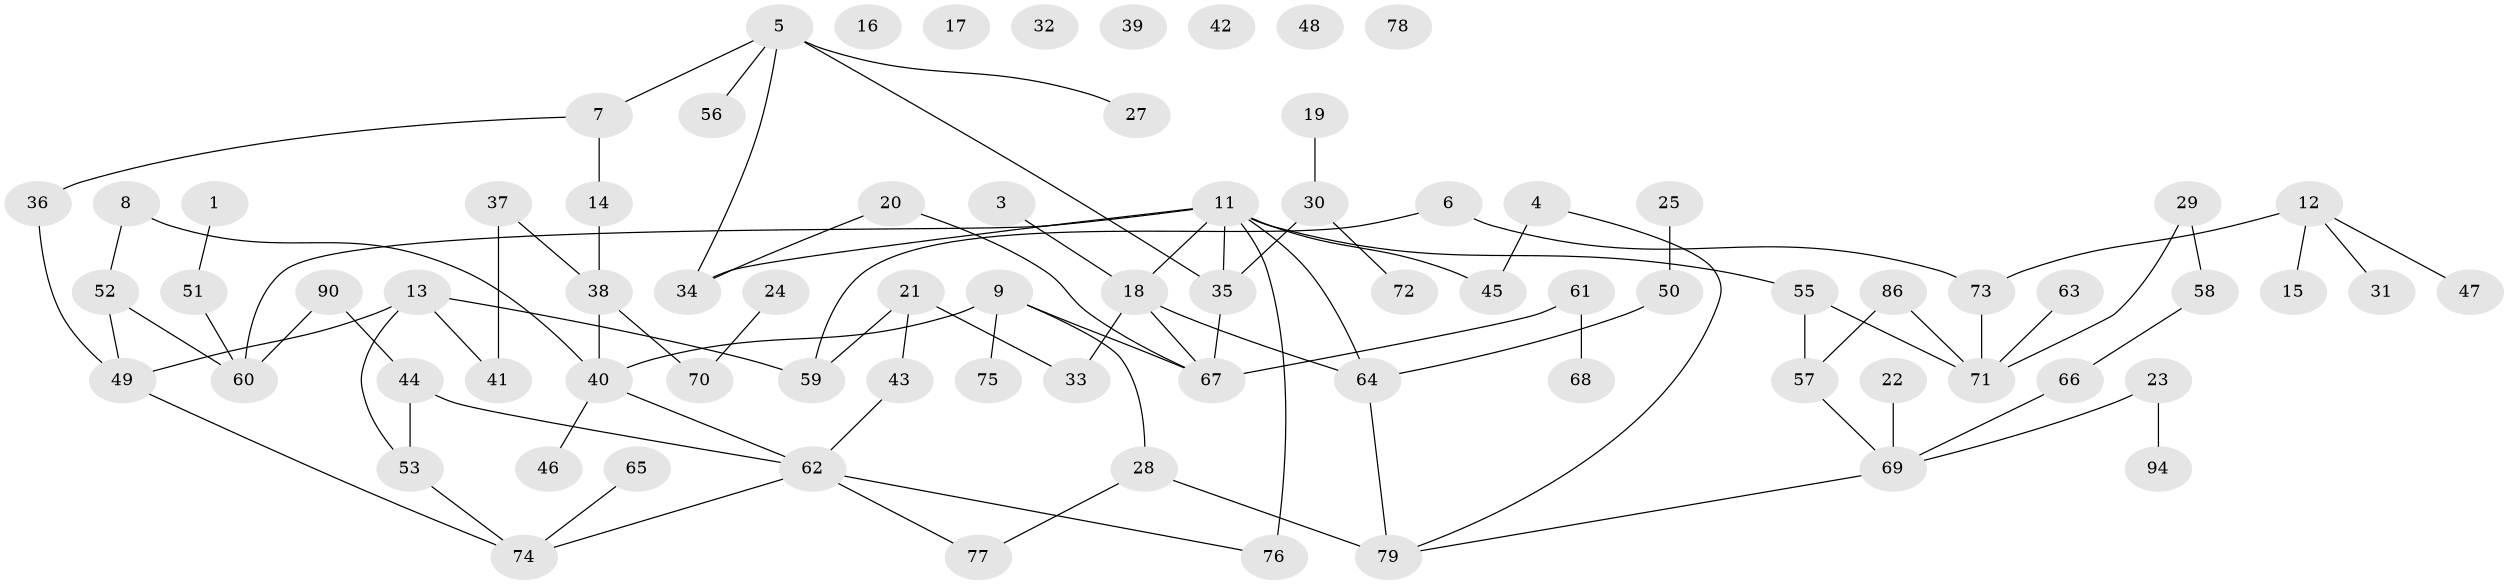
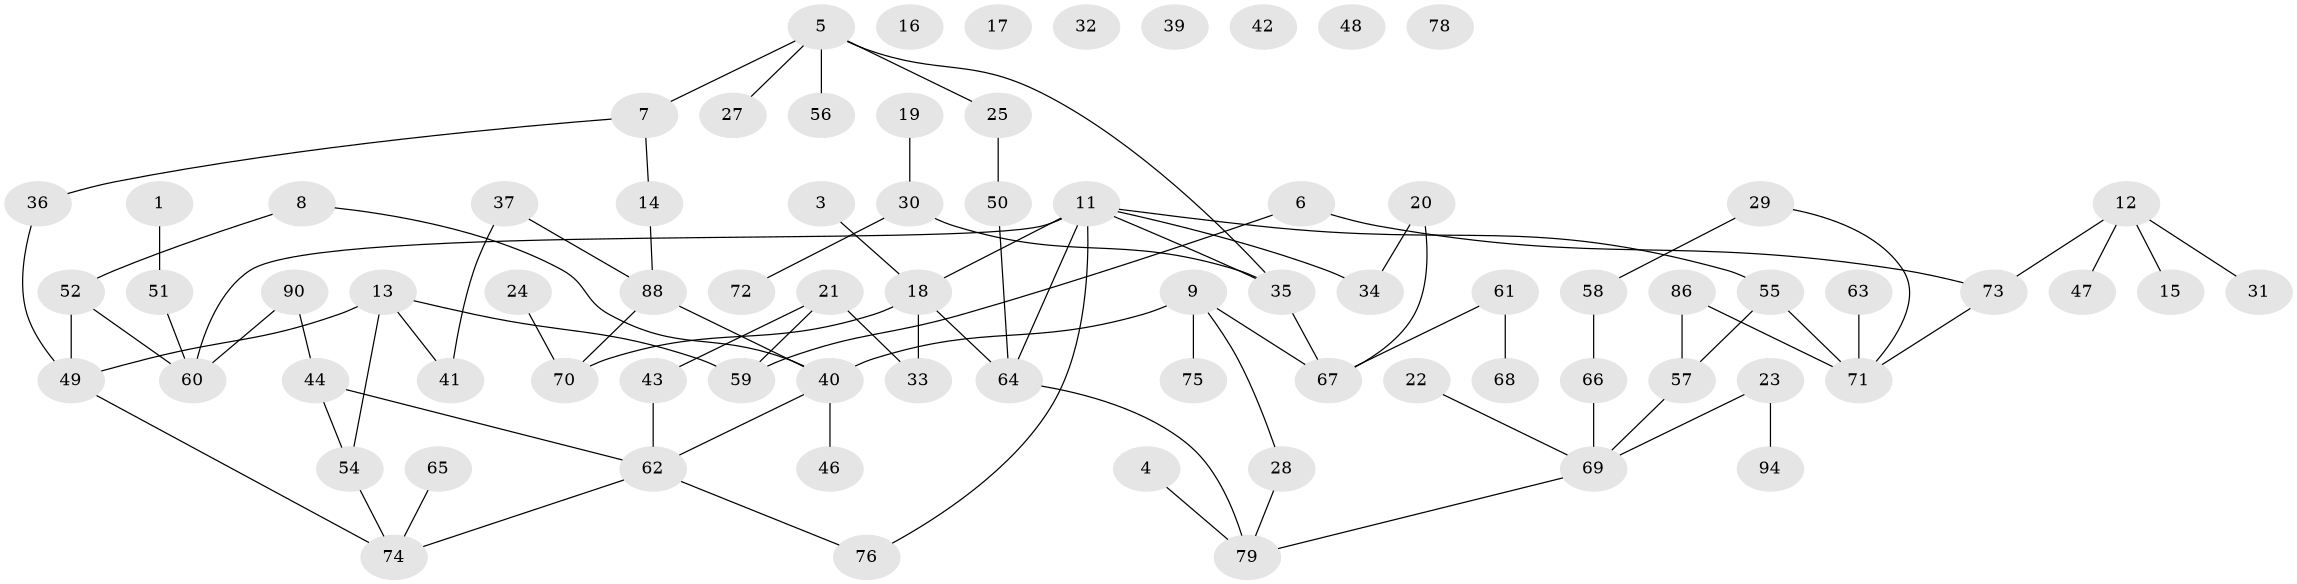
(747, 163) -> (910, 71)
(599, 292) -> (653, 292)
(1493, 292) -> none
(1173, 336) -> (765, 335)
(410, 469) -> (350, 469)
(979, 557) -> none
